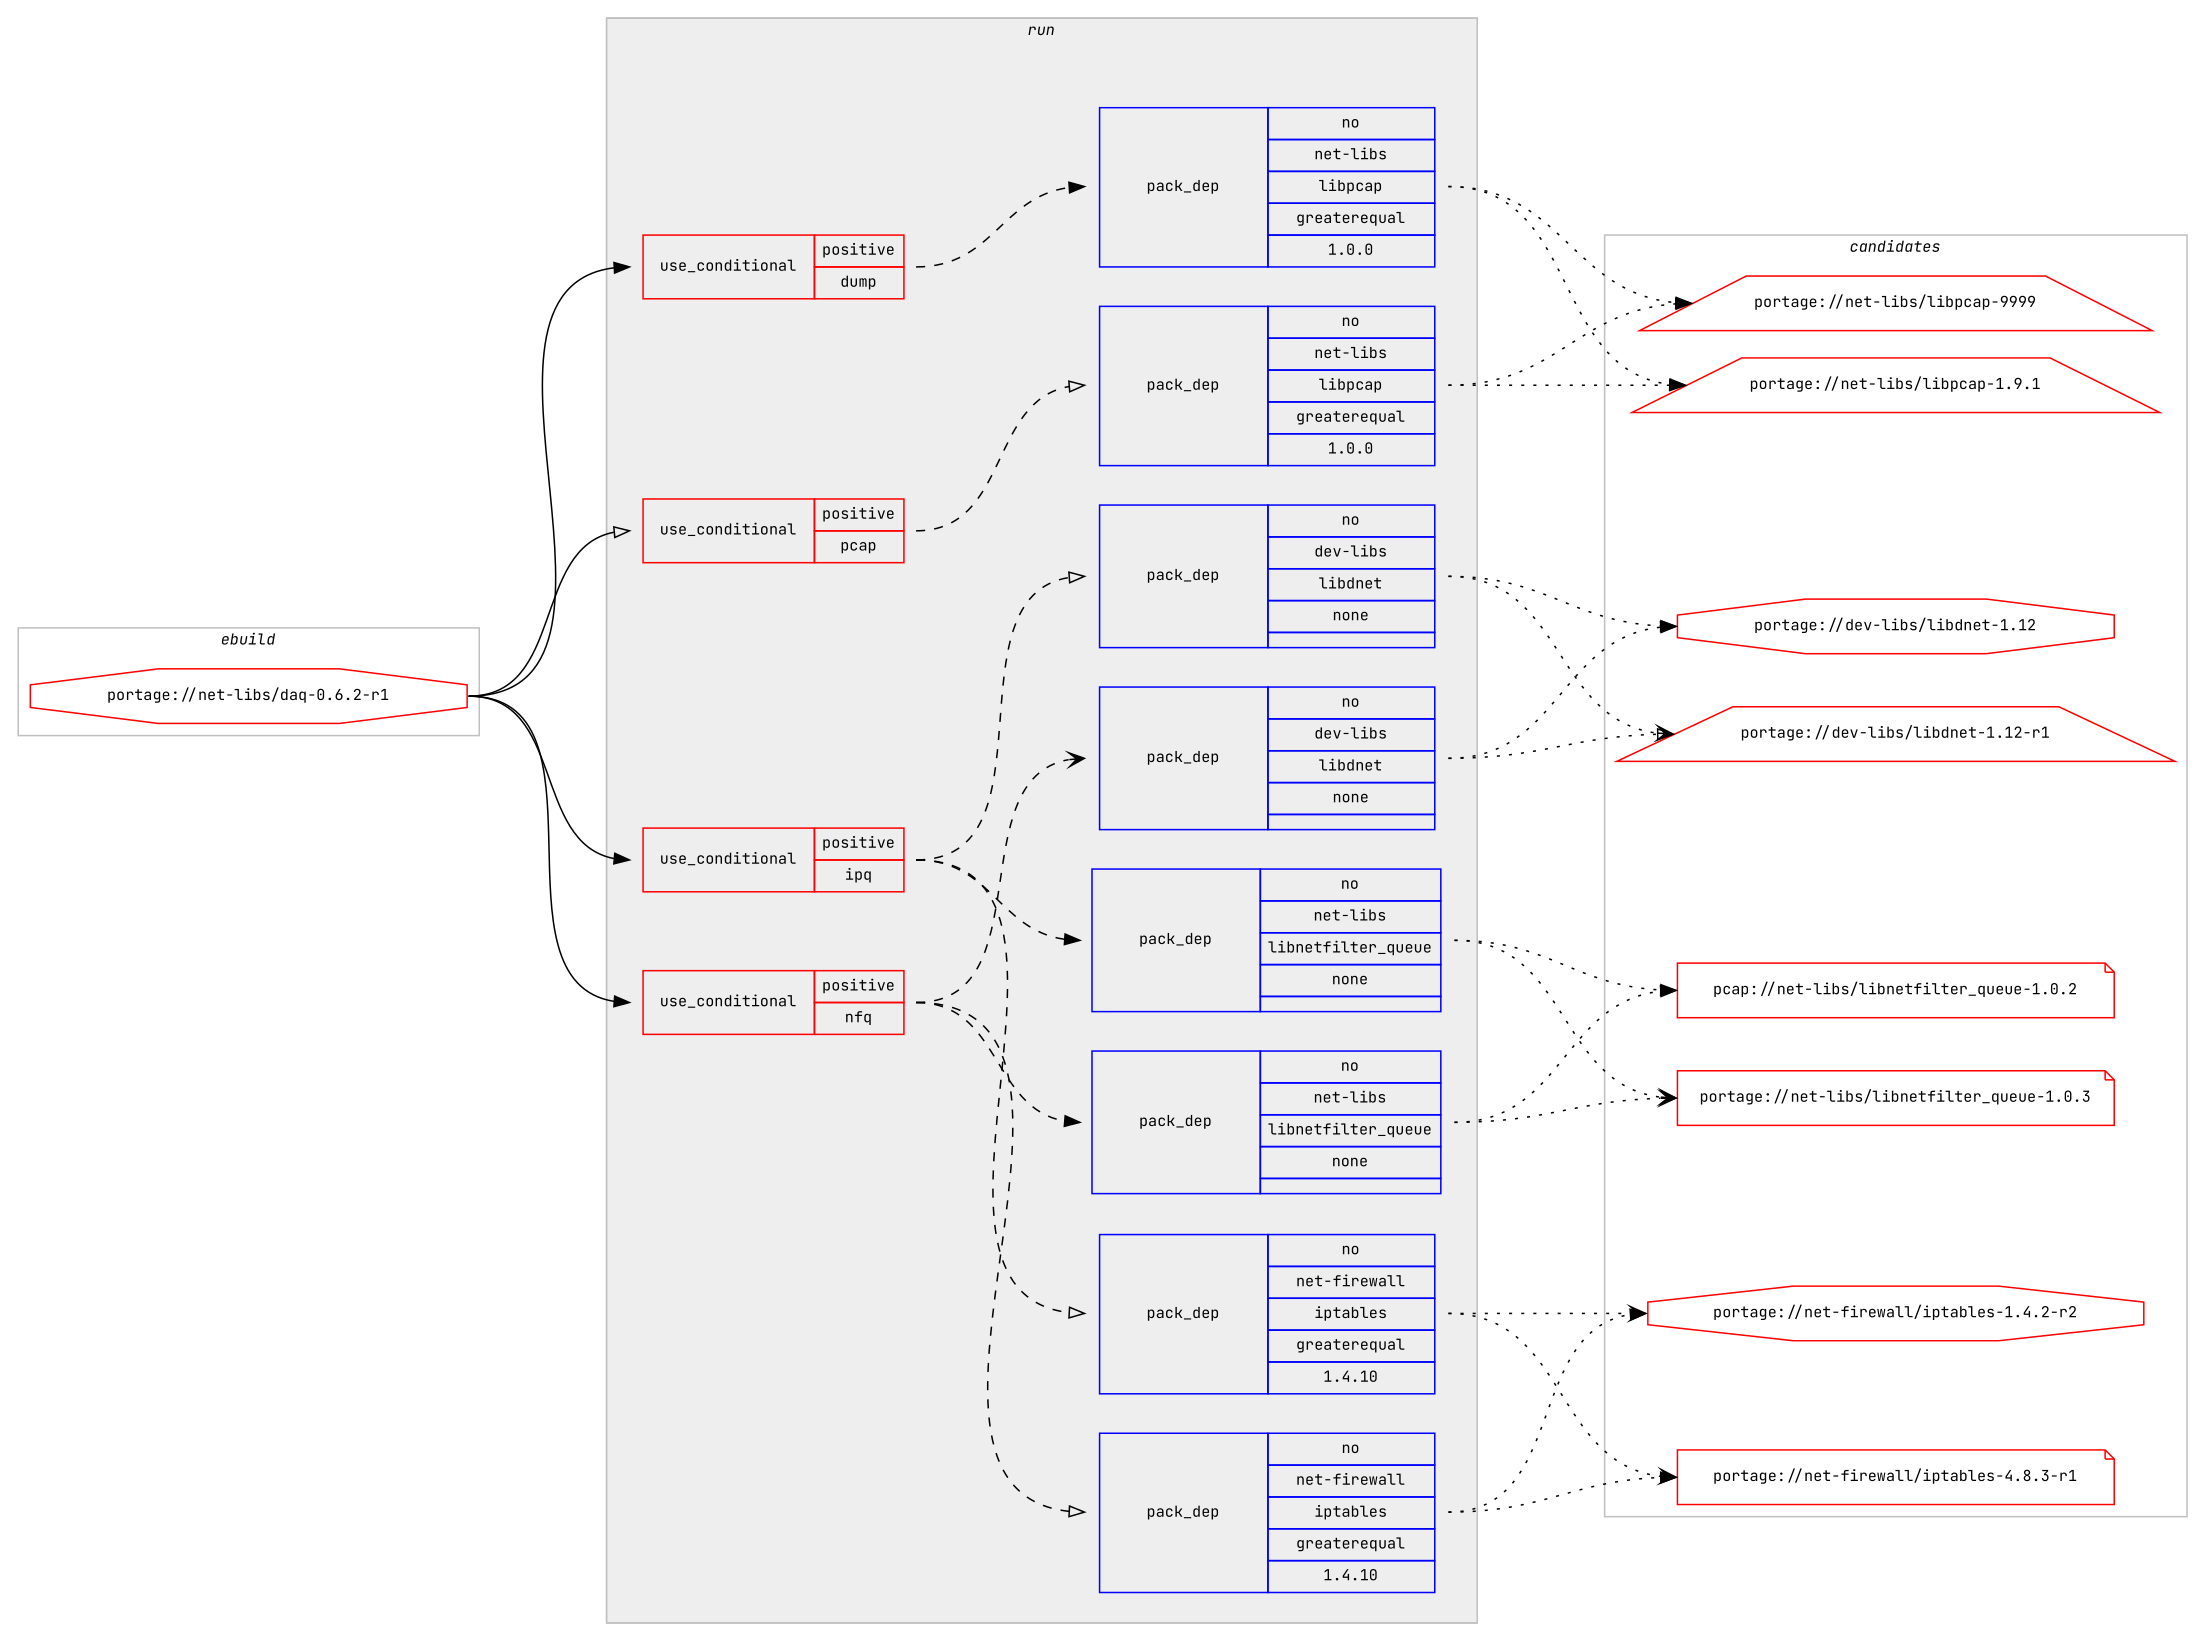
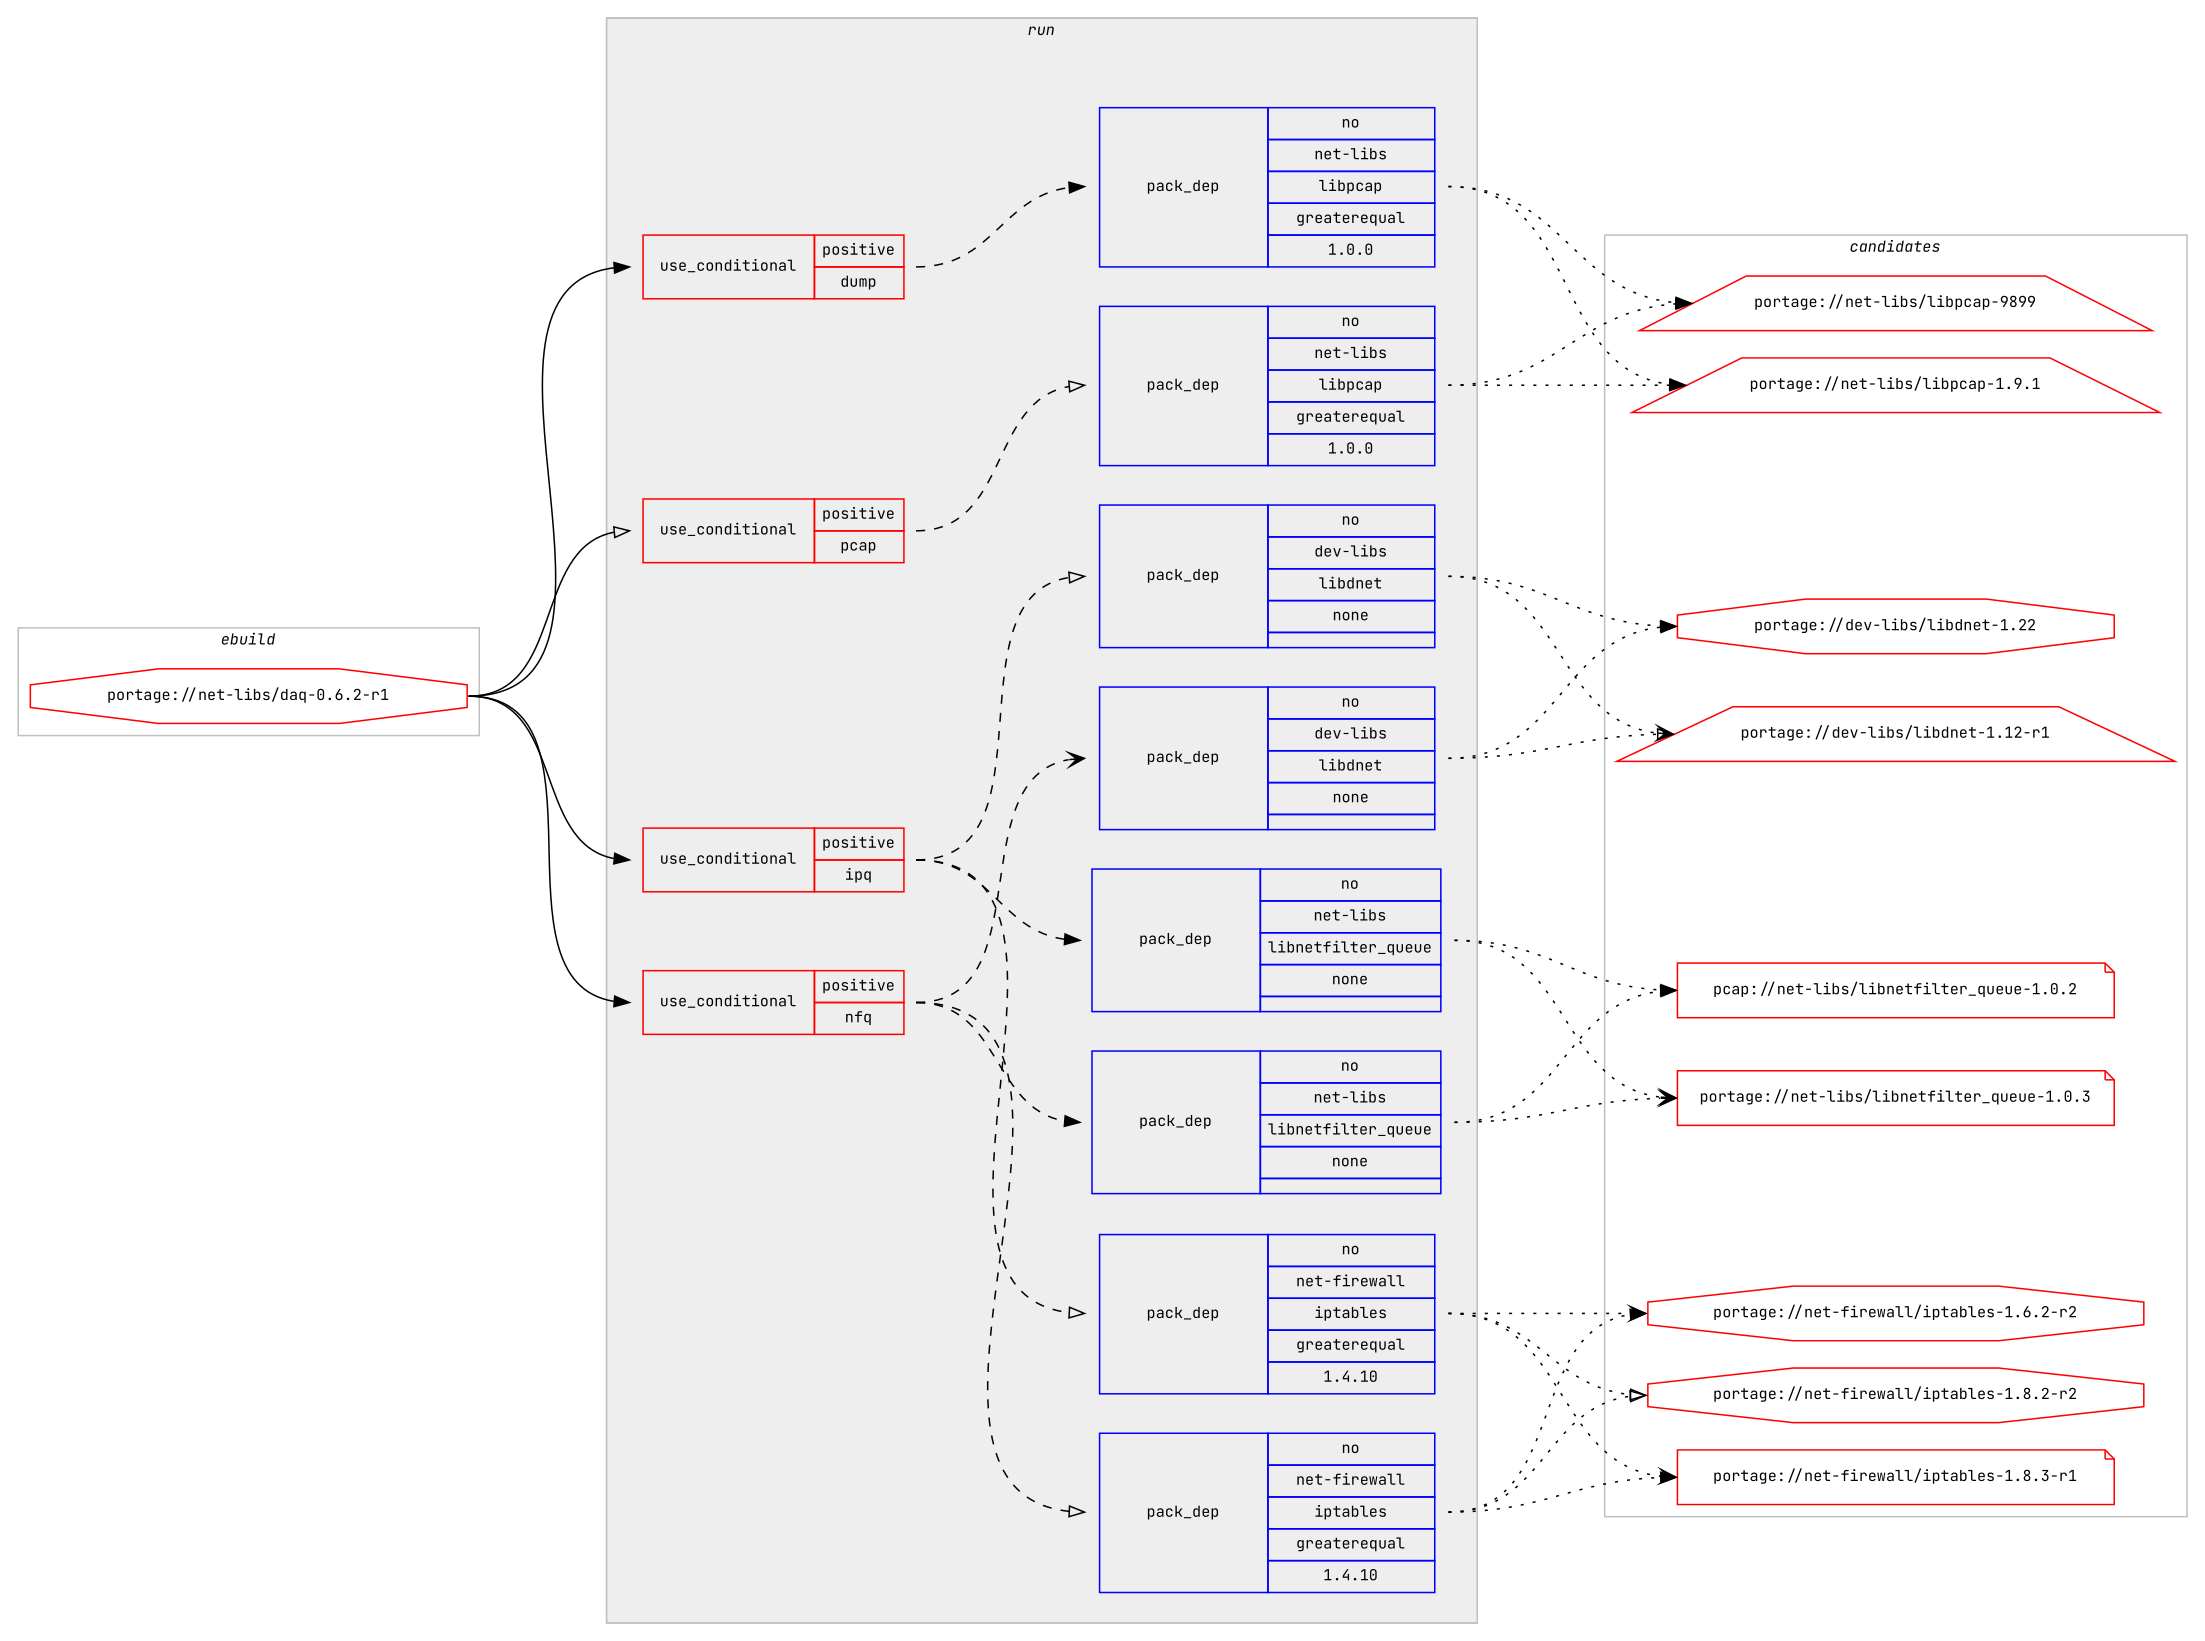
(1896, 303) -> (1896, 303)
(1896, 626) -> (1896, 626)
(1896, 1313) -> (1896, 1313)
none -> (1896, 1395)
(1896, 1477) -> (1896, 1477)
